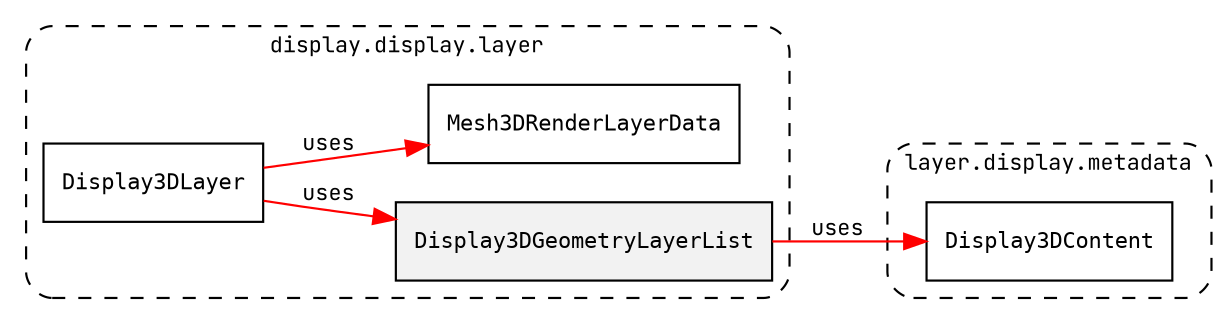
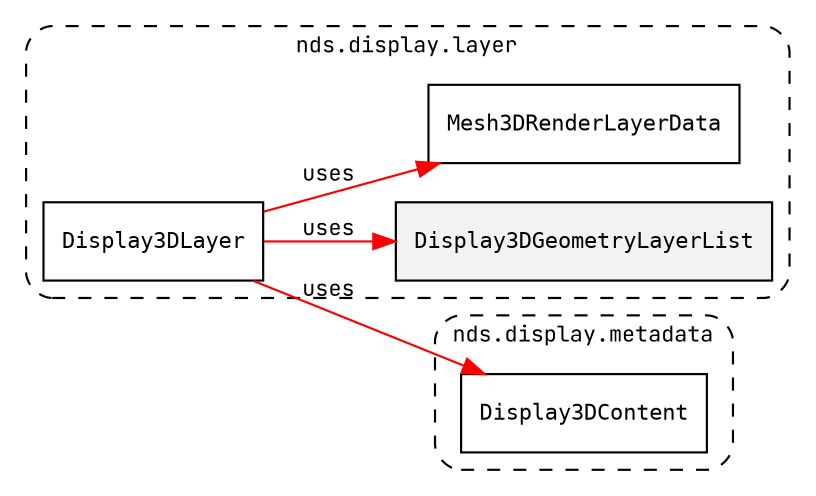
(408, 47) -> (408, 47)
(1049, 164) -> (584, 336)
(838, 241) -> (358, 323)
